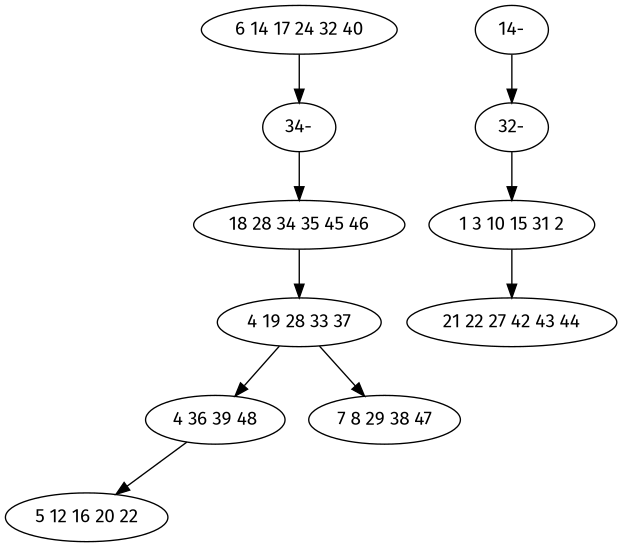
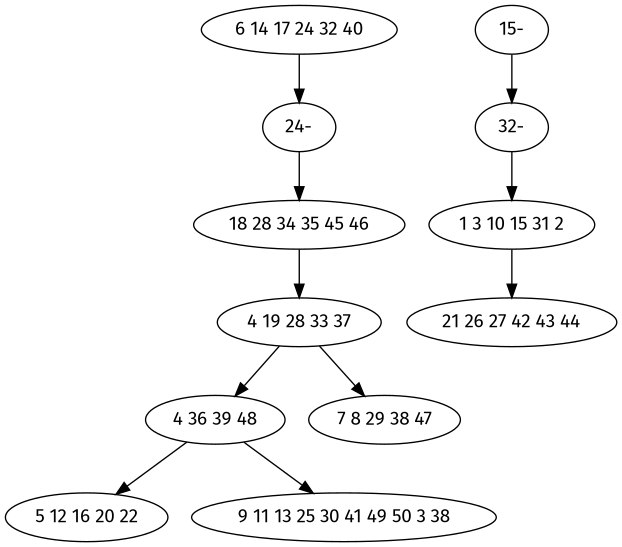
(512, 30) -> (512, 30)
(299, 127) -> (299, 127)
(512, 322) -> (512, 322)
none -> (344, 517)
